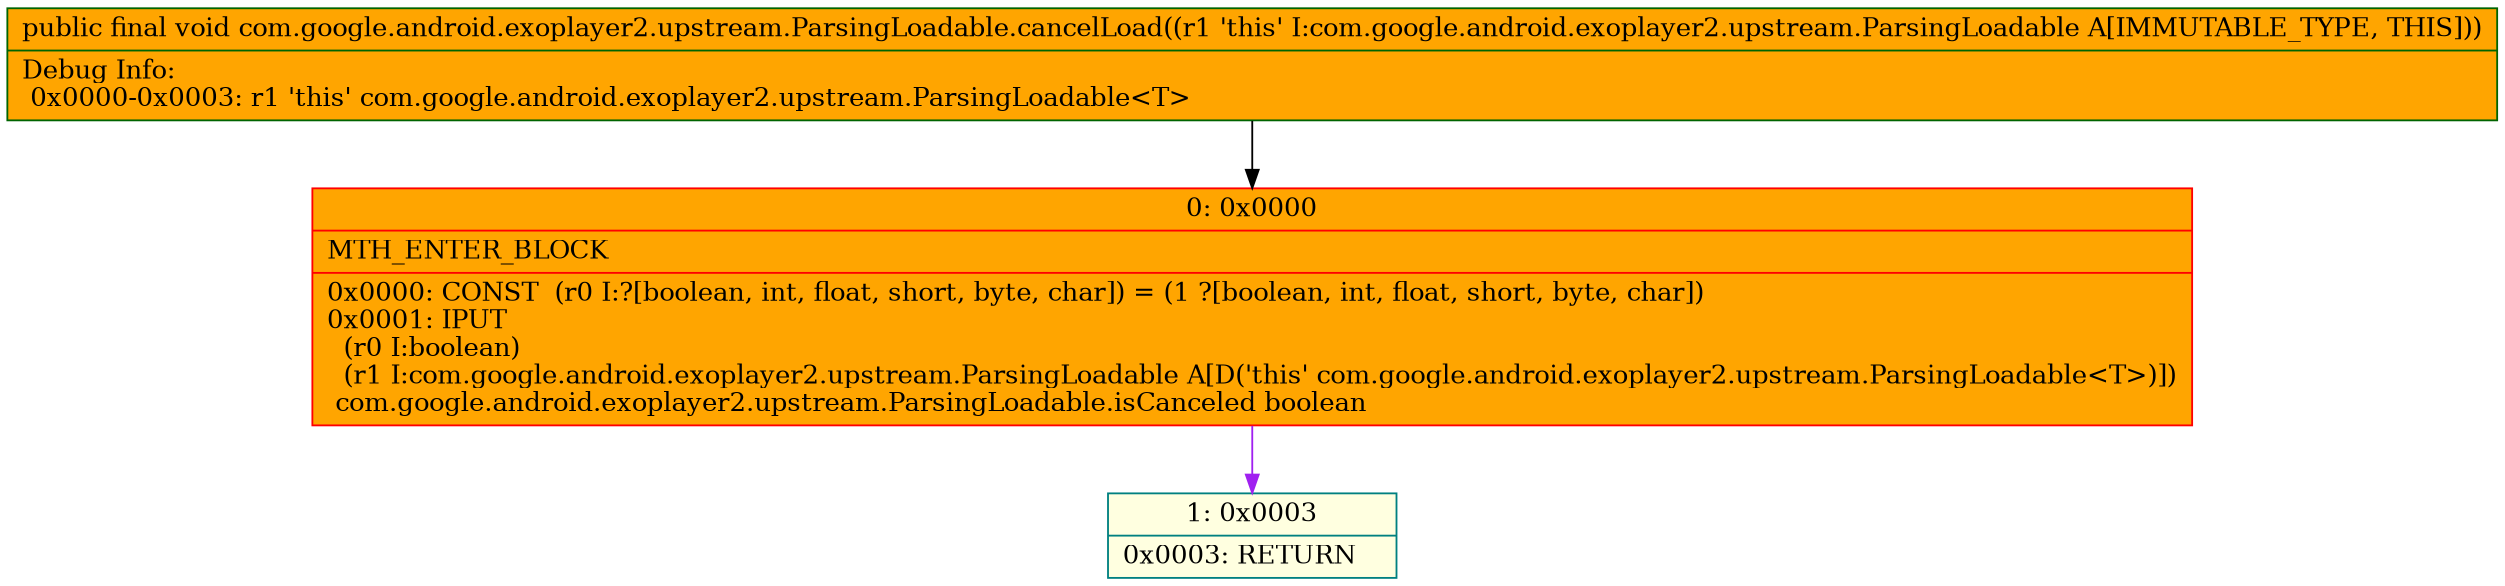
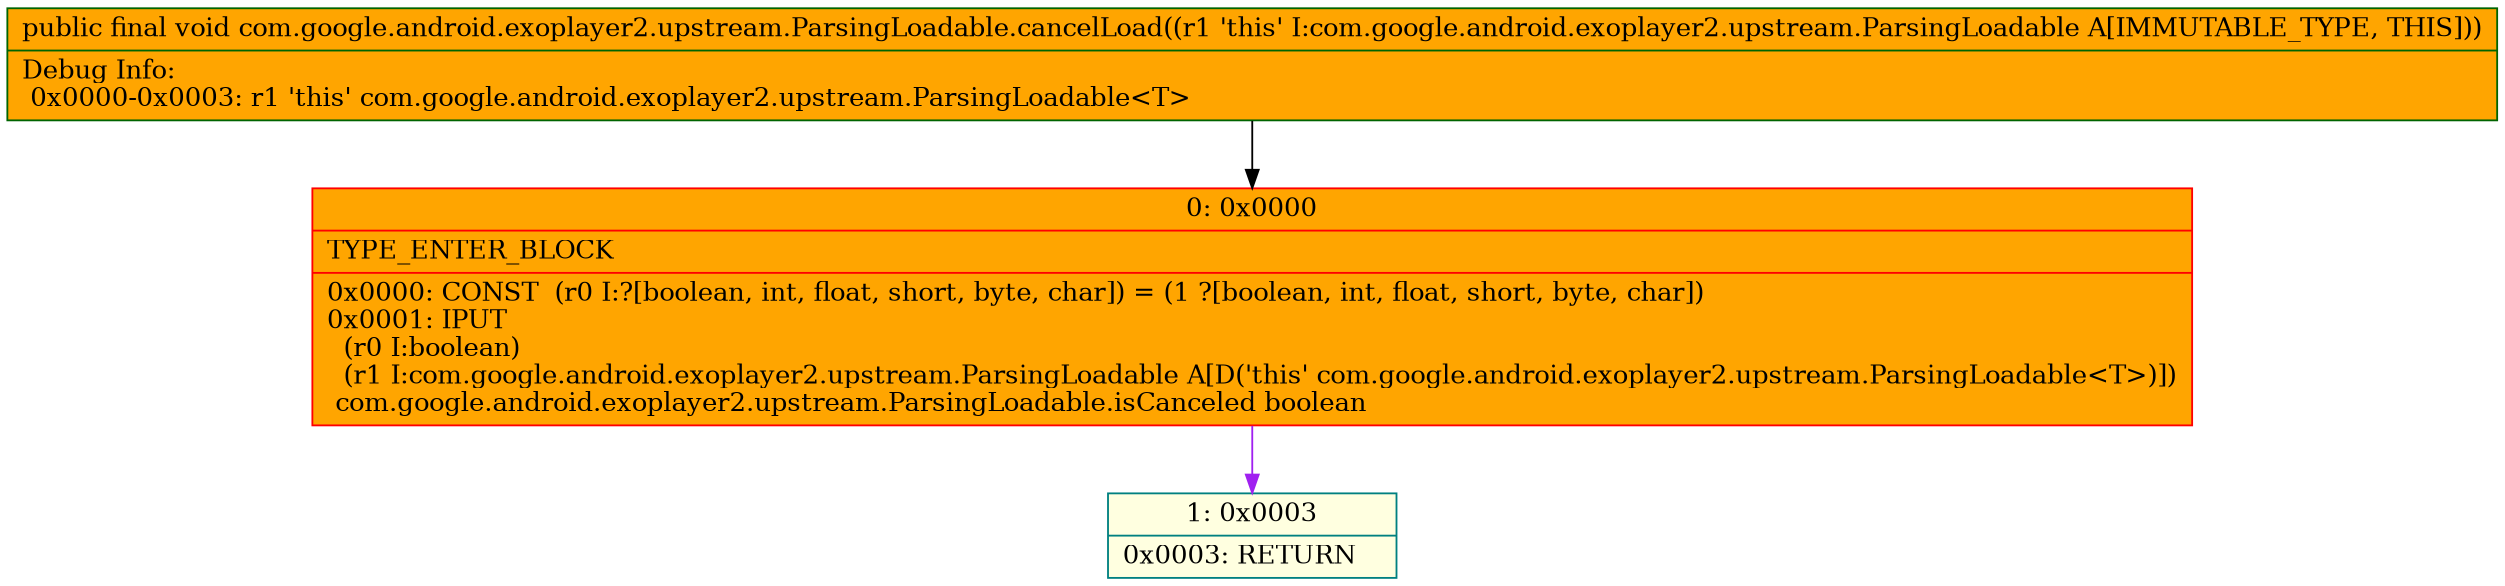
(469, 251) -> (471, 251)
